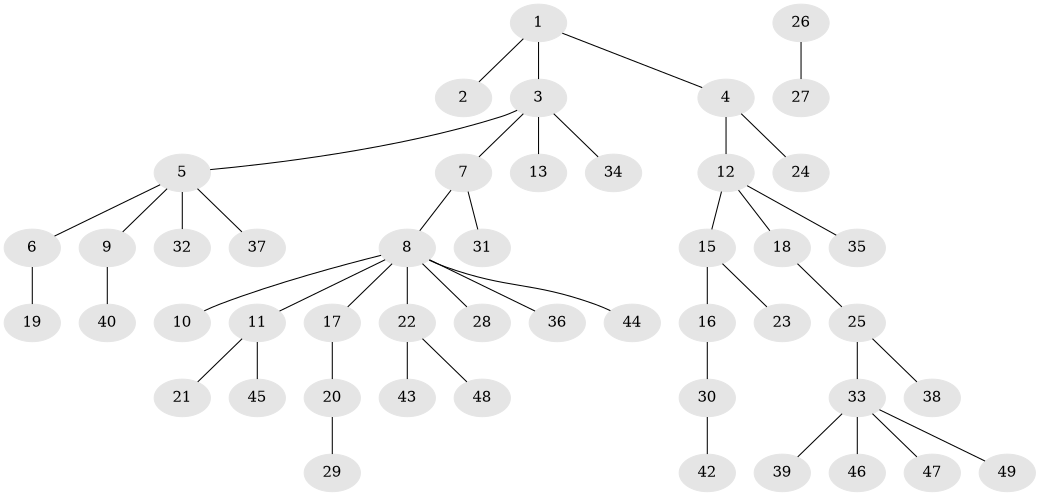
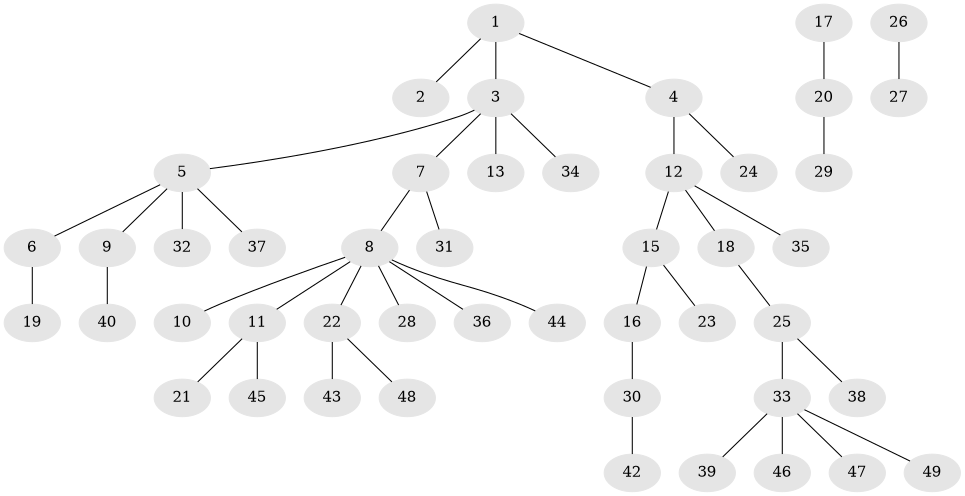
(370, 285) -> none
